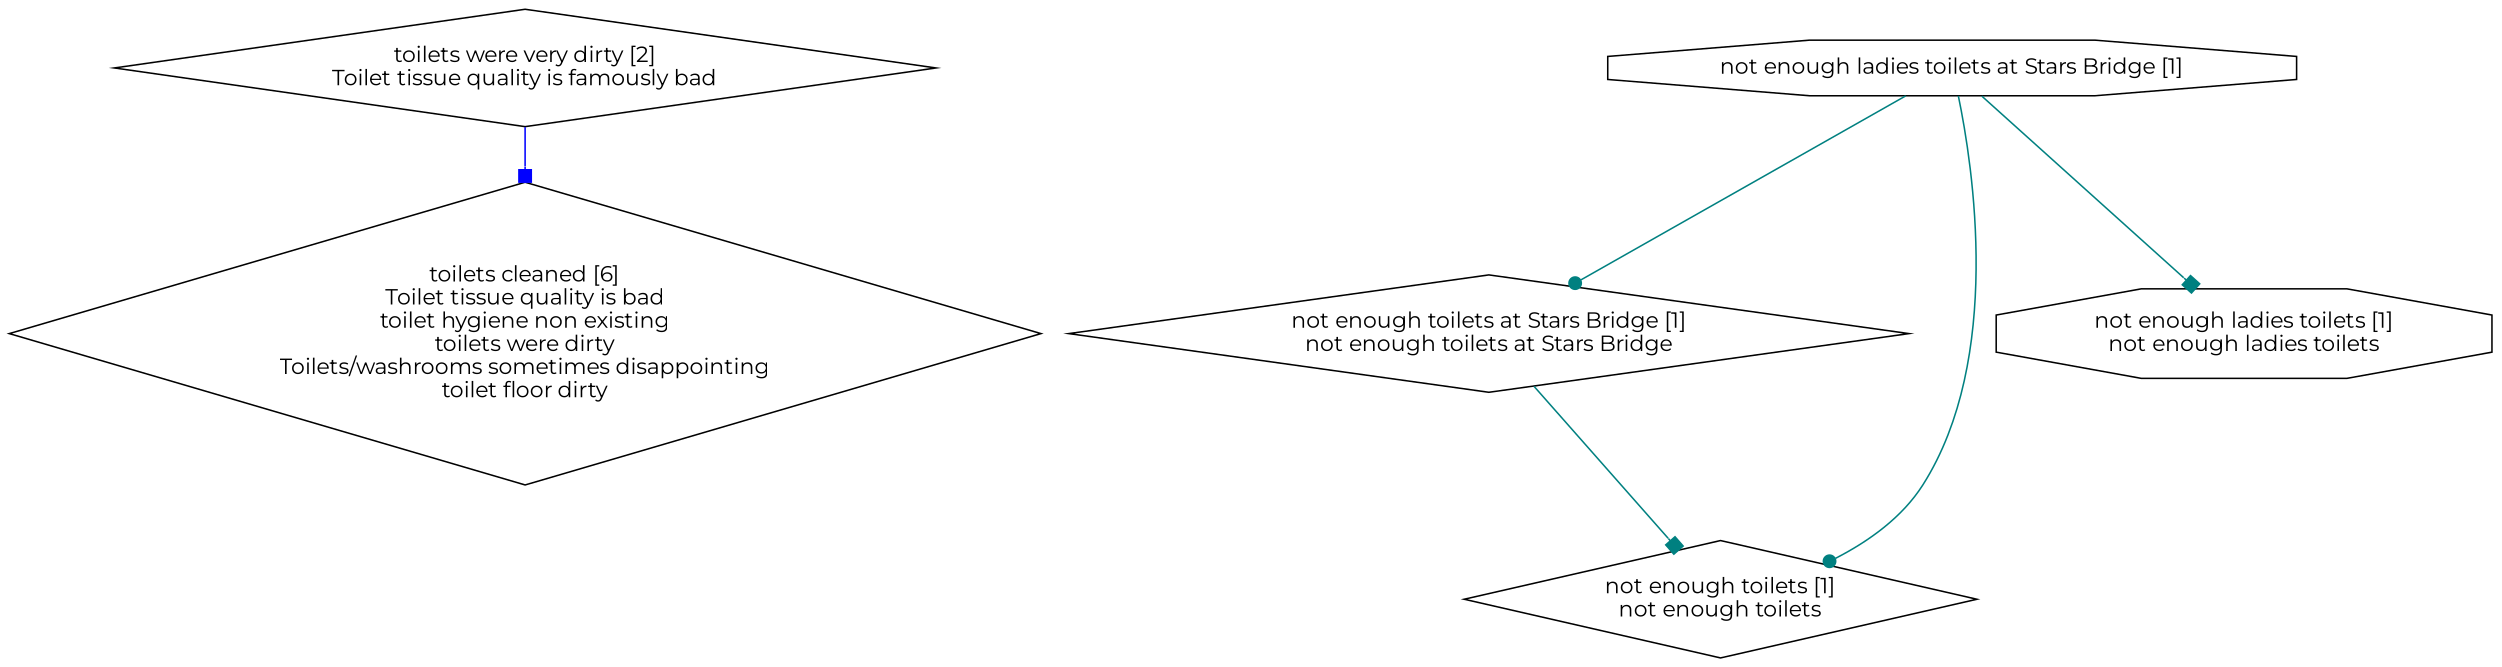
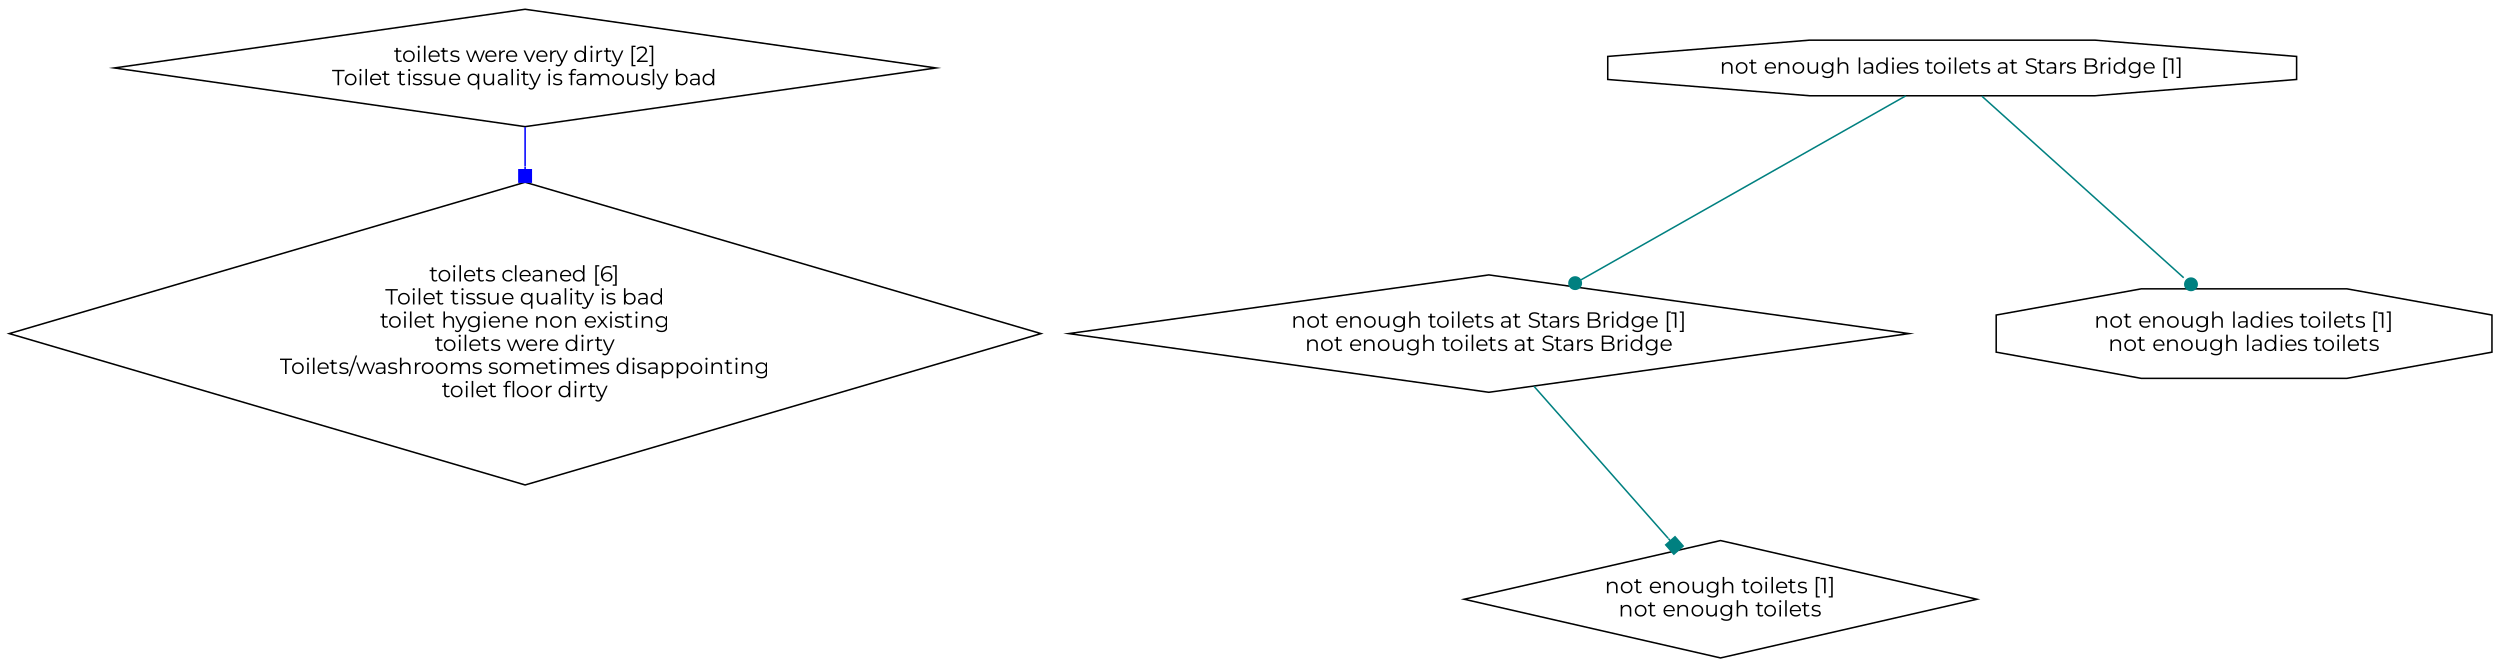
(2083, 187) -> (2083, 187)
(1969, 352) -> none
